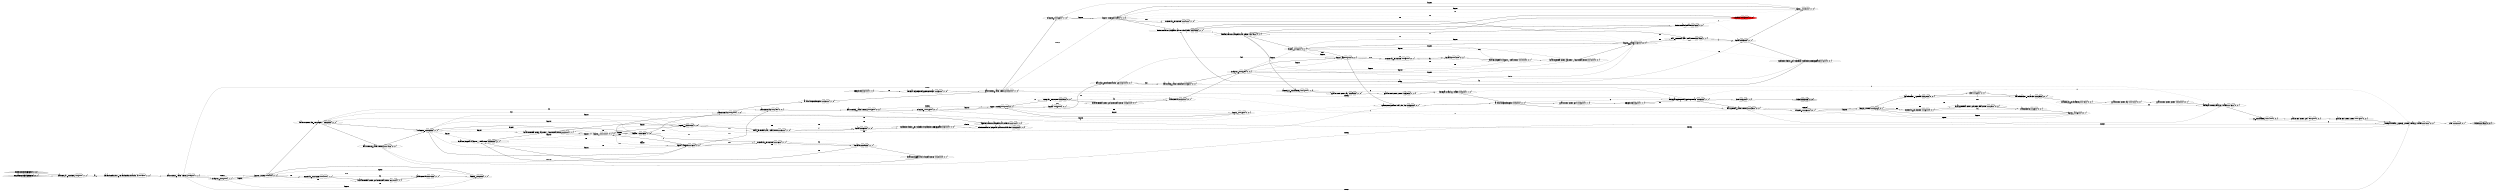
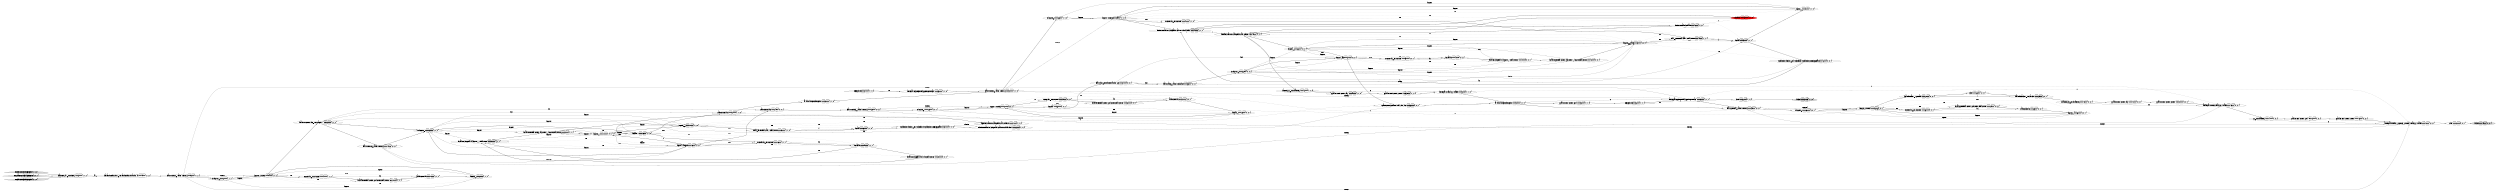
(1211, 86) -> (1210, 106)
none -> (26, 180)
